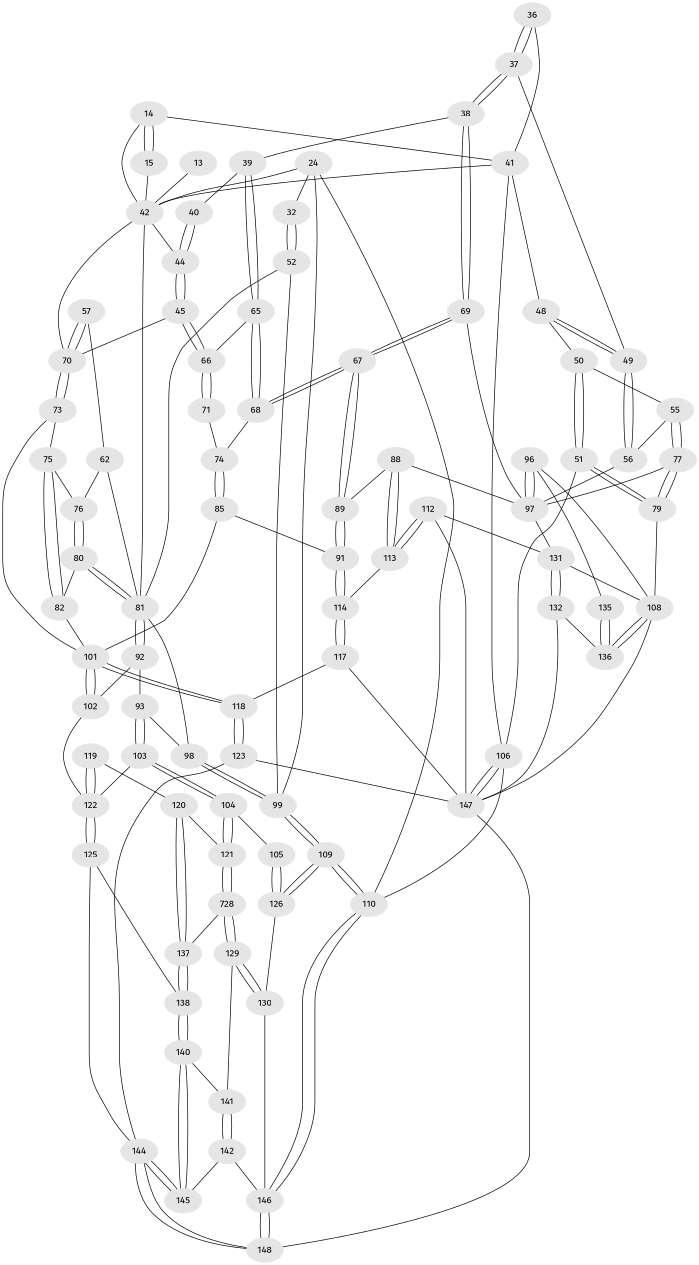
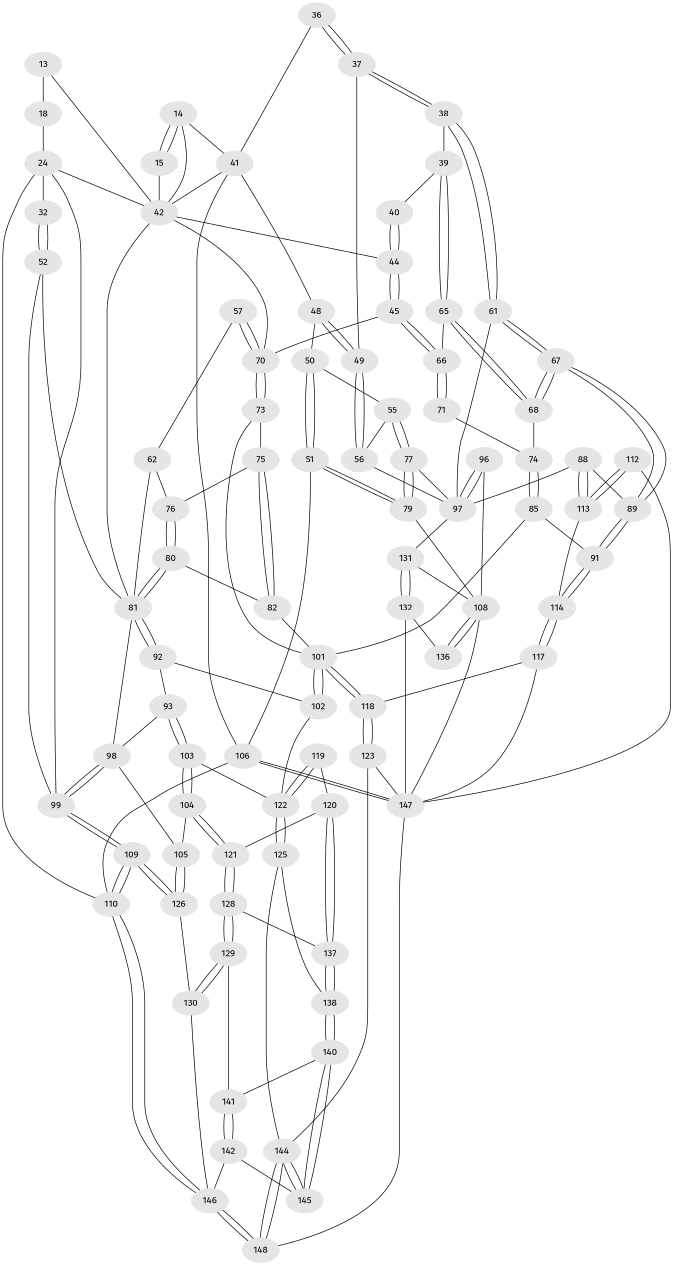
none -> (43, 114)
(466, 311) -> (493, 311)
(487, 532) -> none
(605, 608) -> none
none -> (148, 807)
(227, 904) -> (228, 904)
